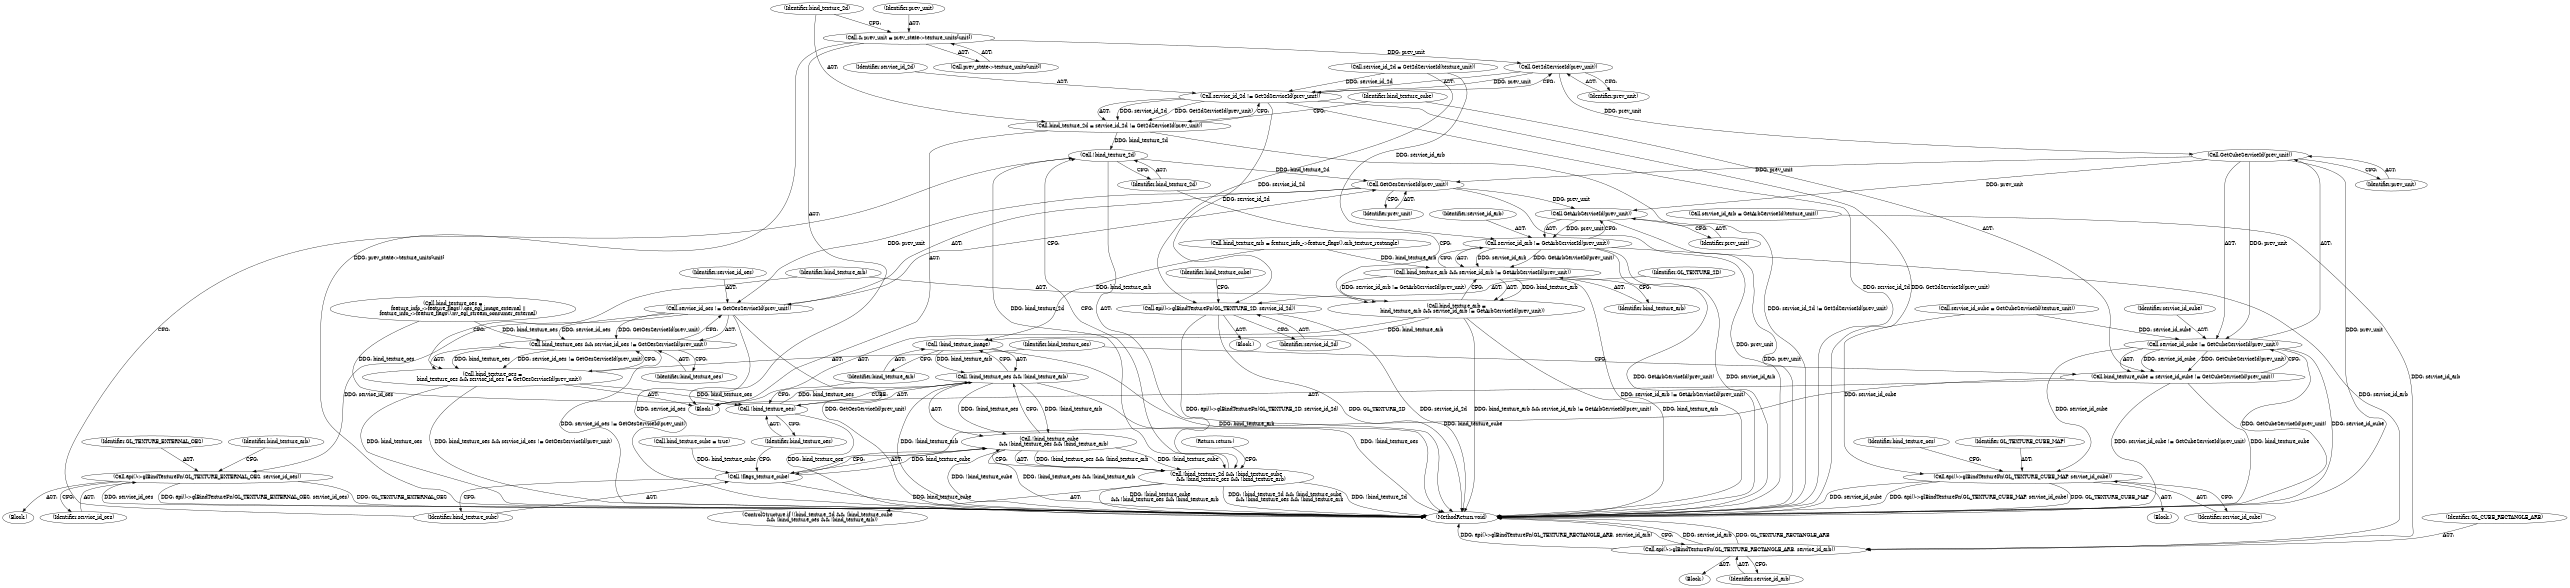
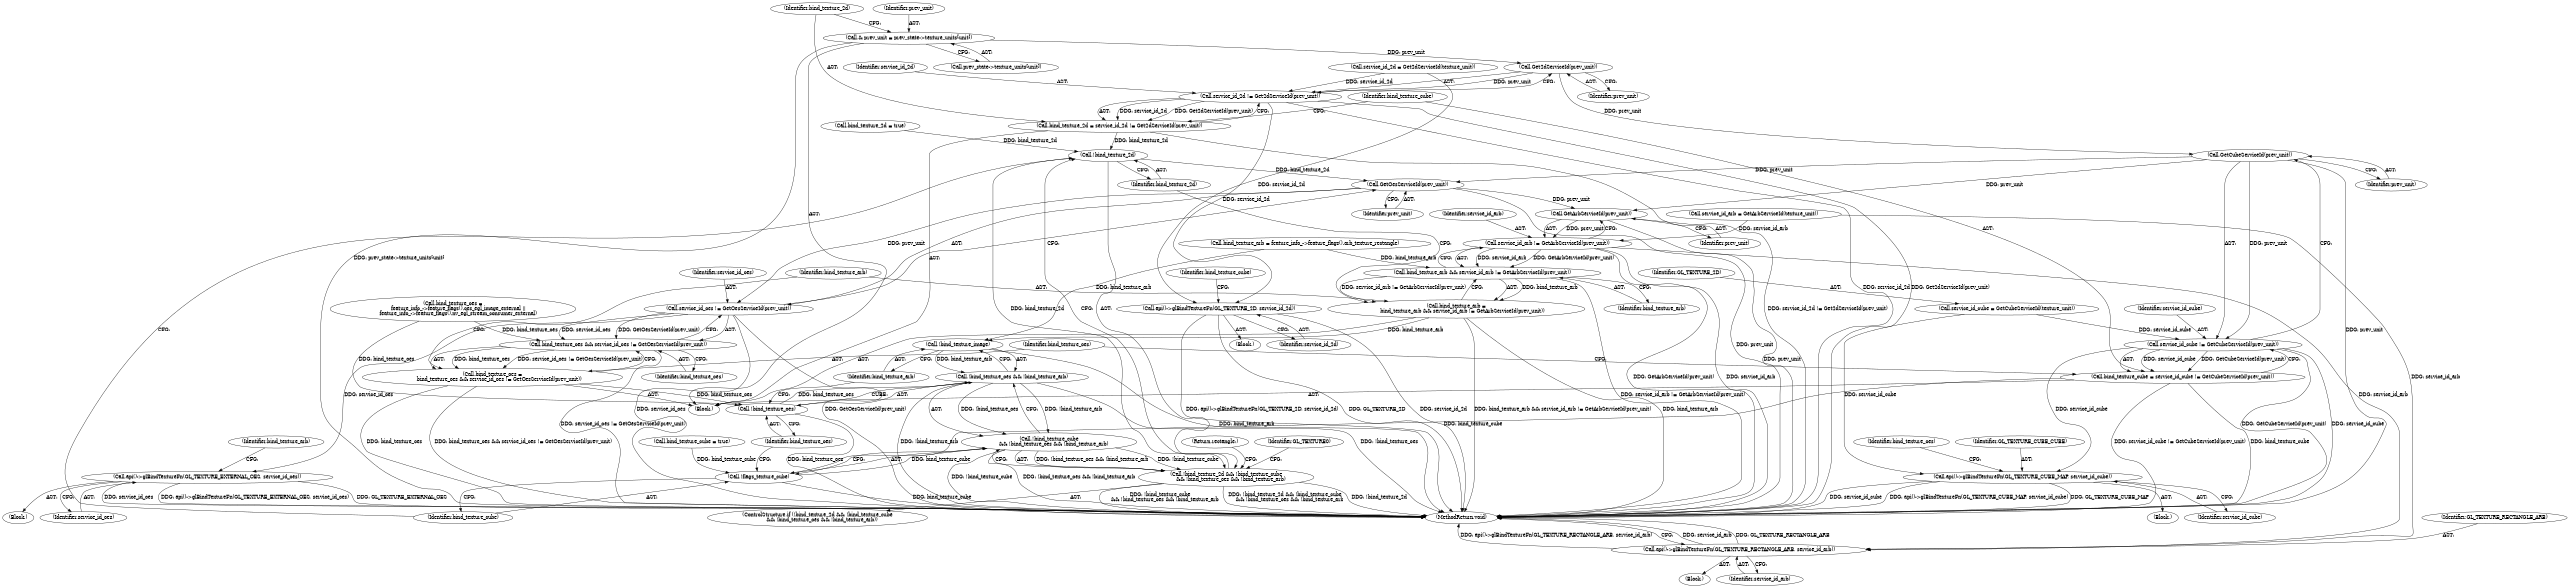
(964, 53) -> (964, 53)
none -> (870, 126)
(1354, 173) -> (1687, 237)
(2327, 244) -> (2327, 244)
(1455, 294) -> (1838, 291)
(152, 442) -> none
(1215, 442) -> (1215, 442)
none -> (1299, 442)
(2020, 442) -> (2020, 442)
(2494, 518) -> (2494, 518)
